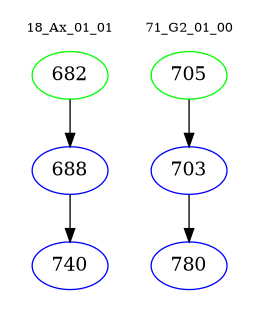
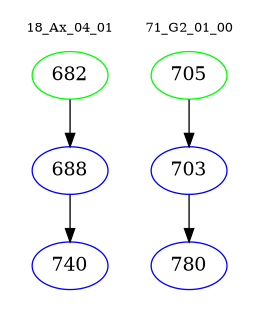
(70, 28) -> (70, 28)
